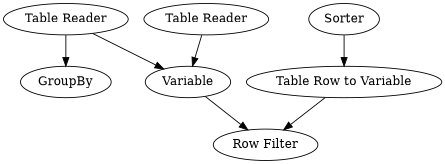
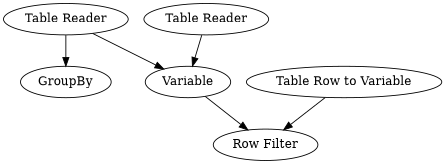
(344, 19) -> none
